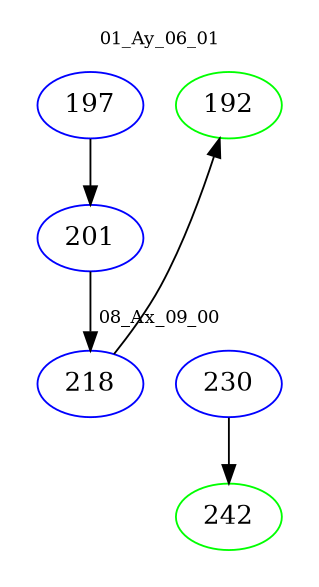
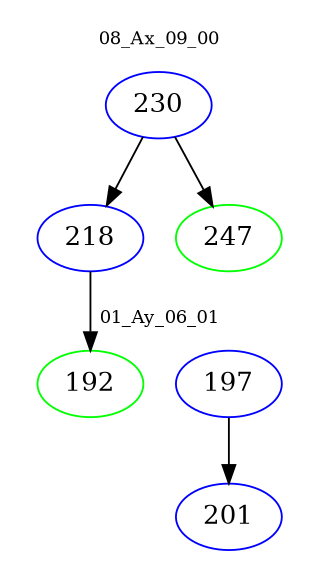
(90, 312) -> (129, 163)
(229, 517) -> (229, 238)
